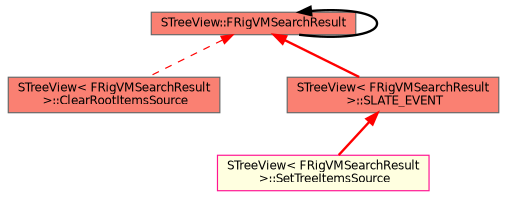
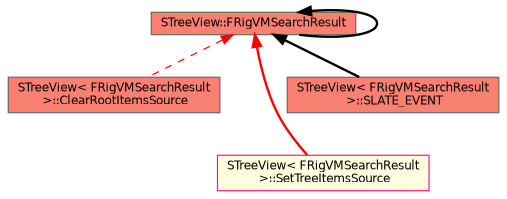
(322, 59) -> (322, 59)
(354, 138) -> (274, 105)
